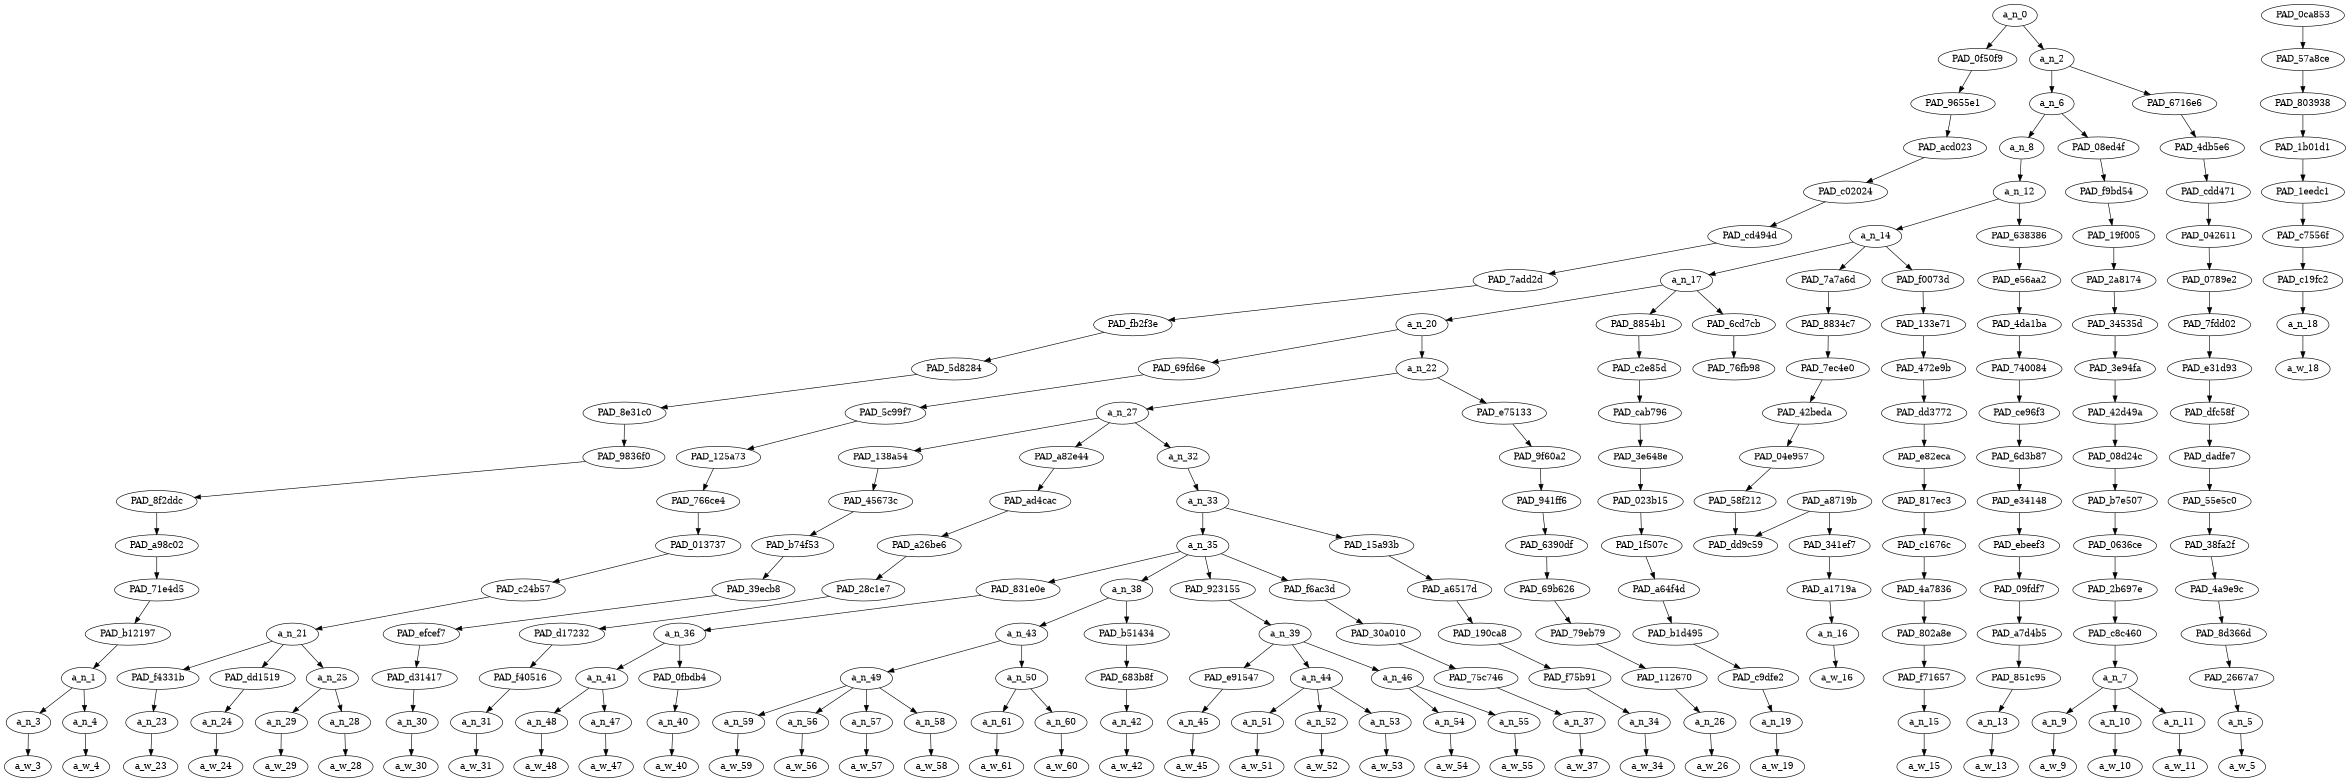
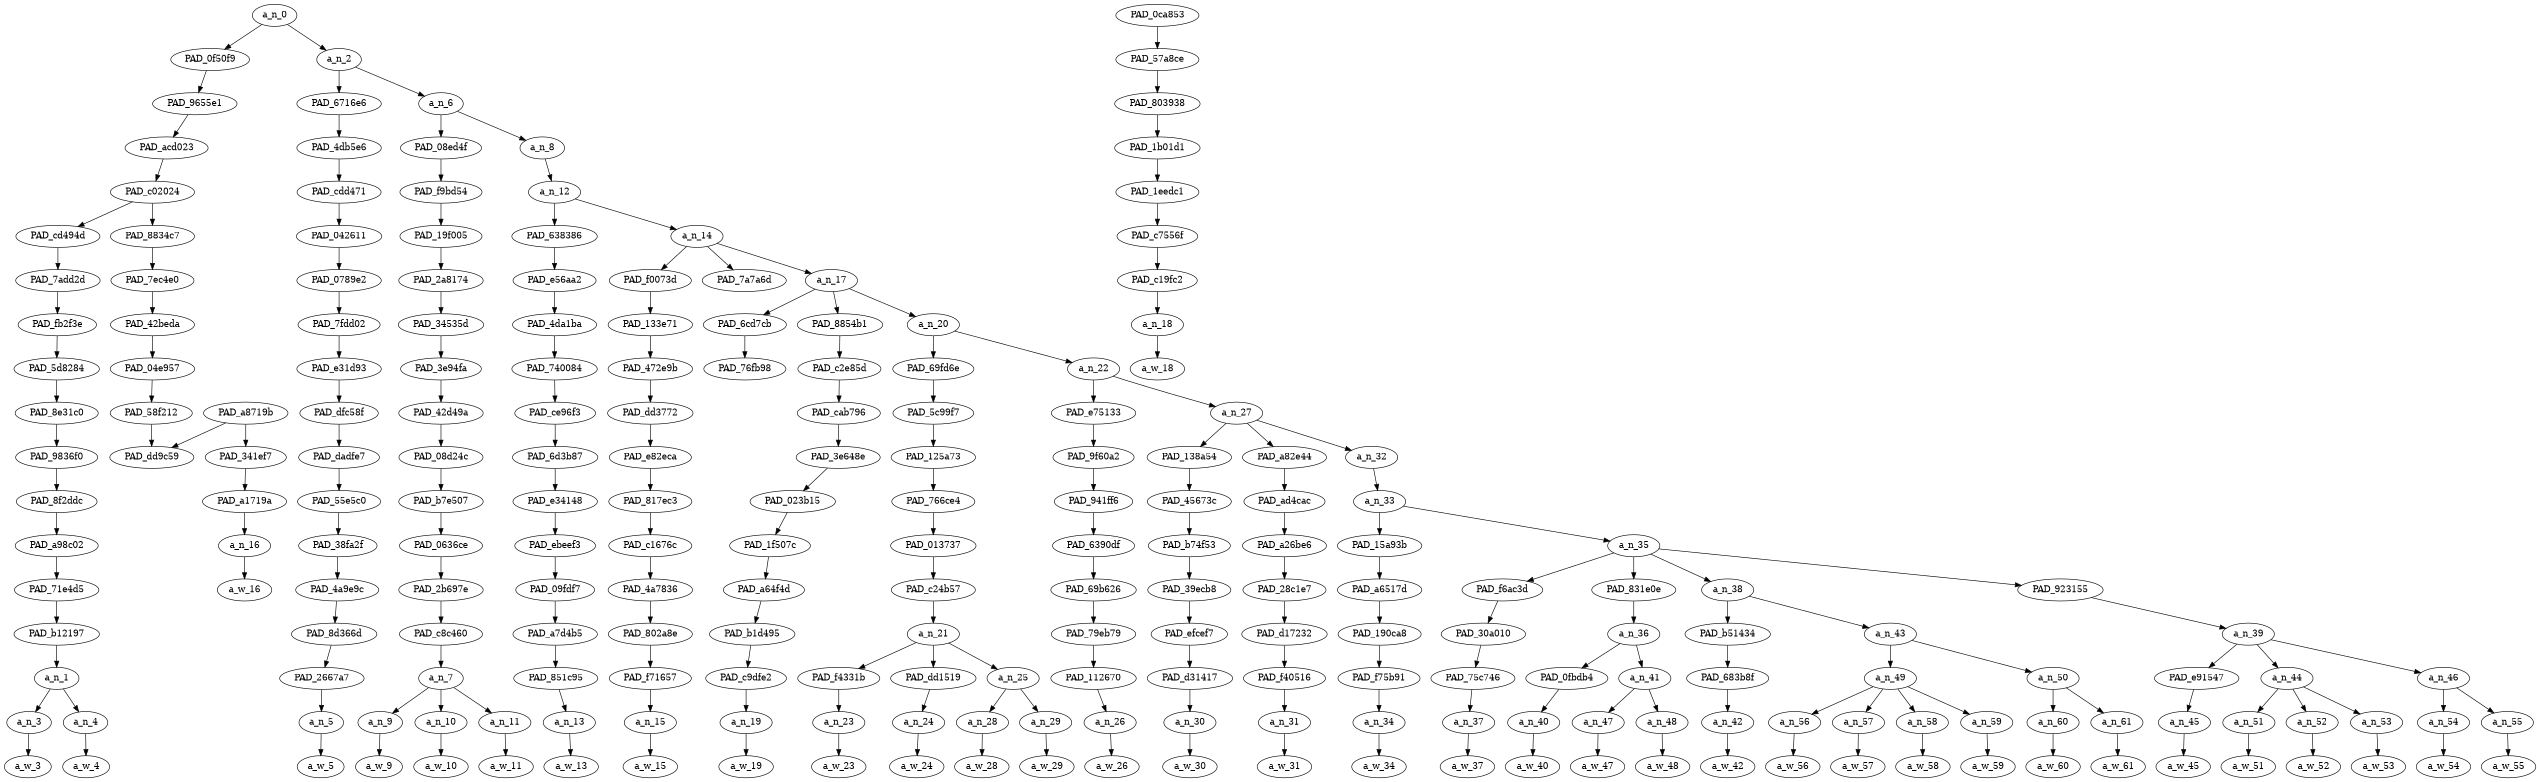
(1828, 300) -> (152, 211)
